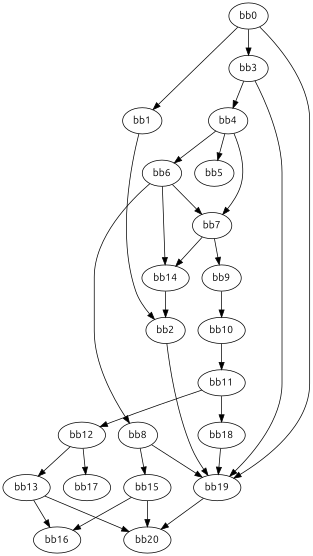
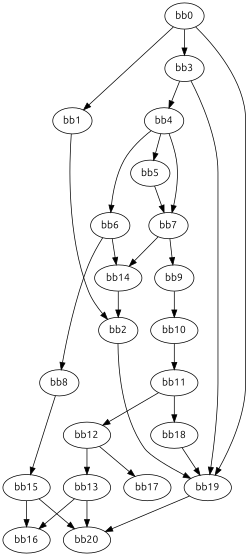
(184, 197) -> (158, 196)
(174, 459) -> none
